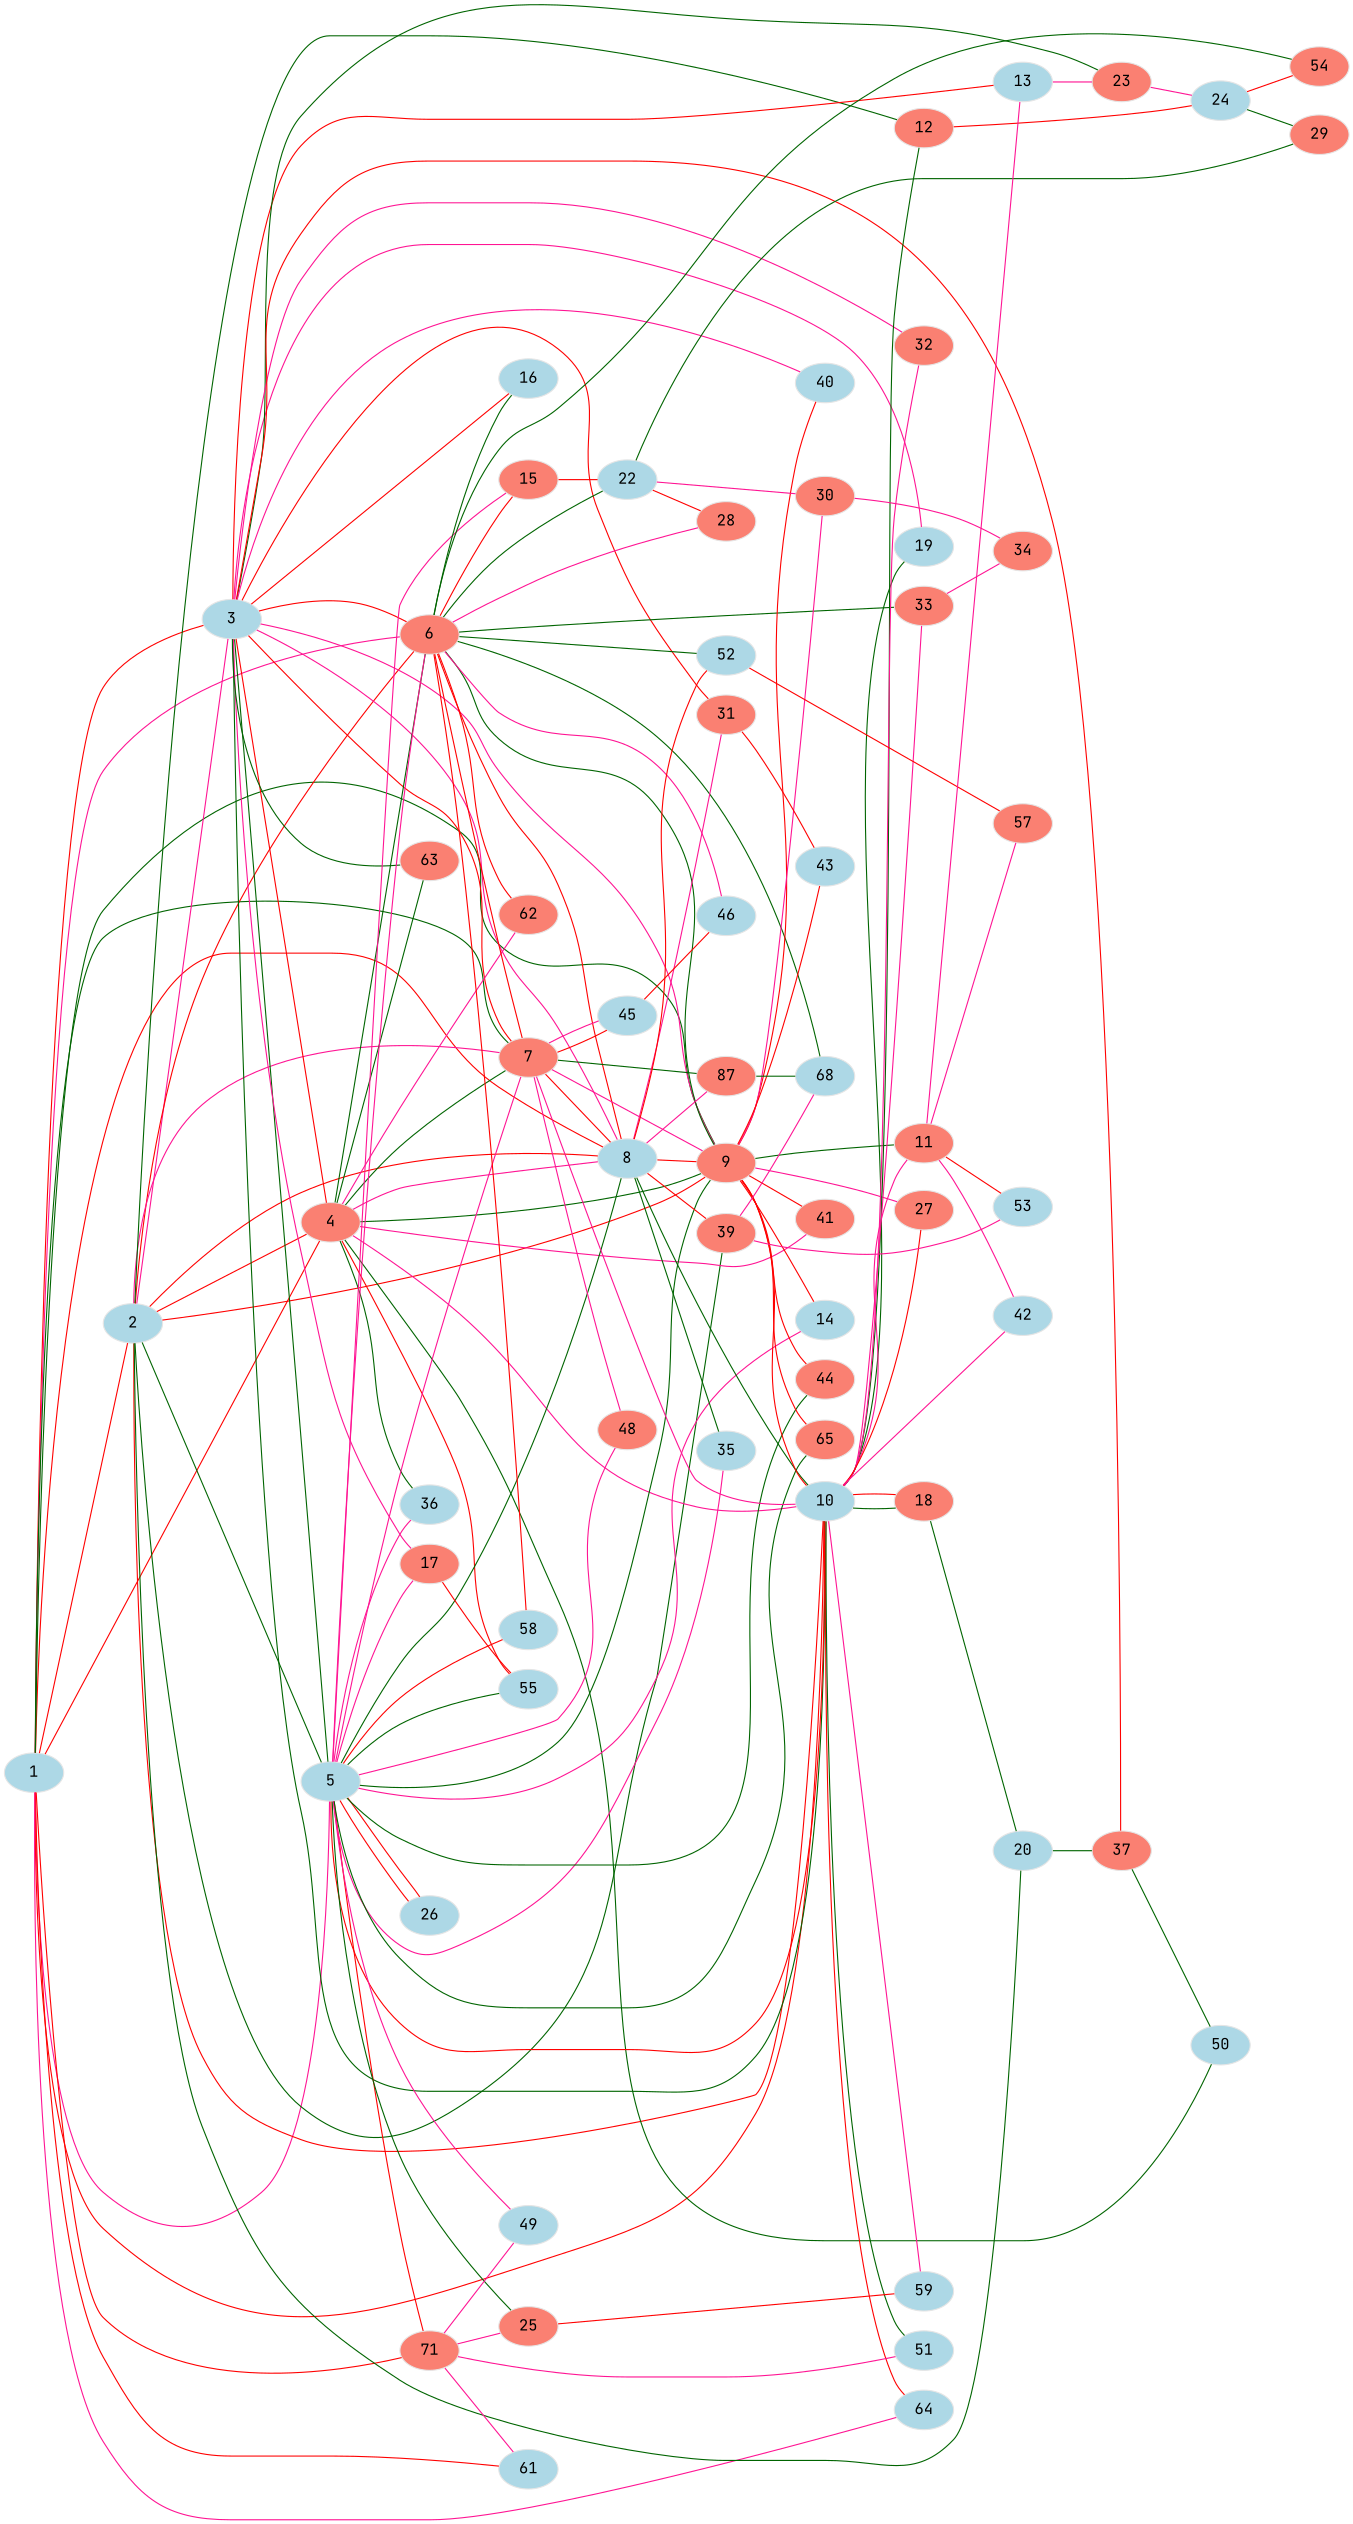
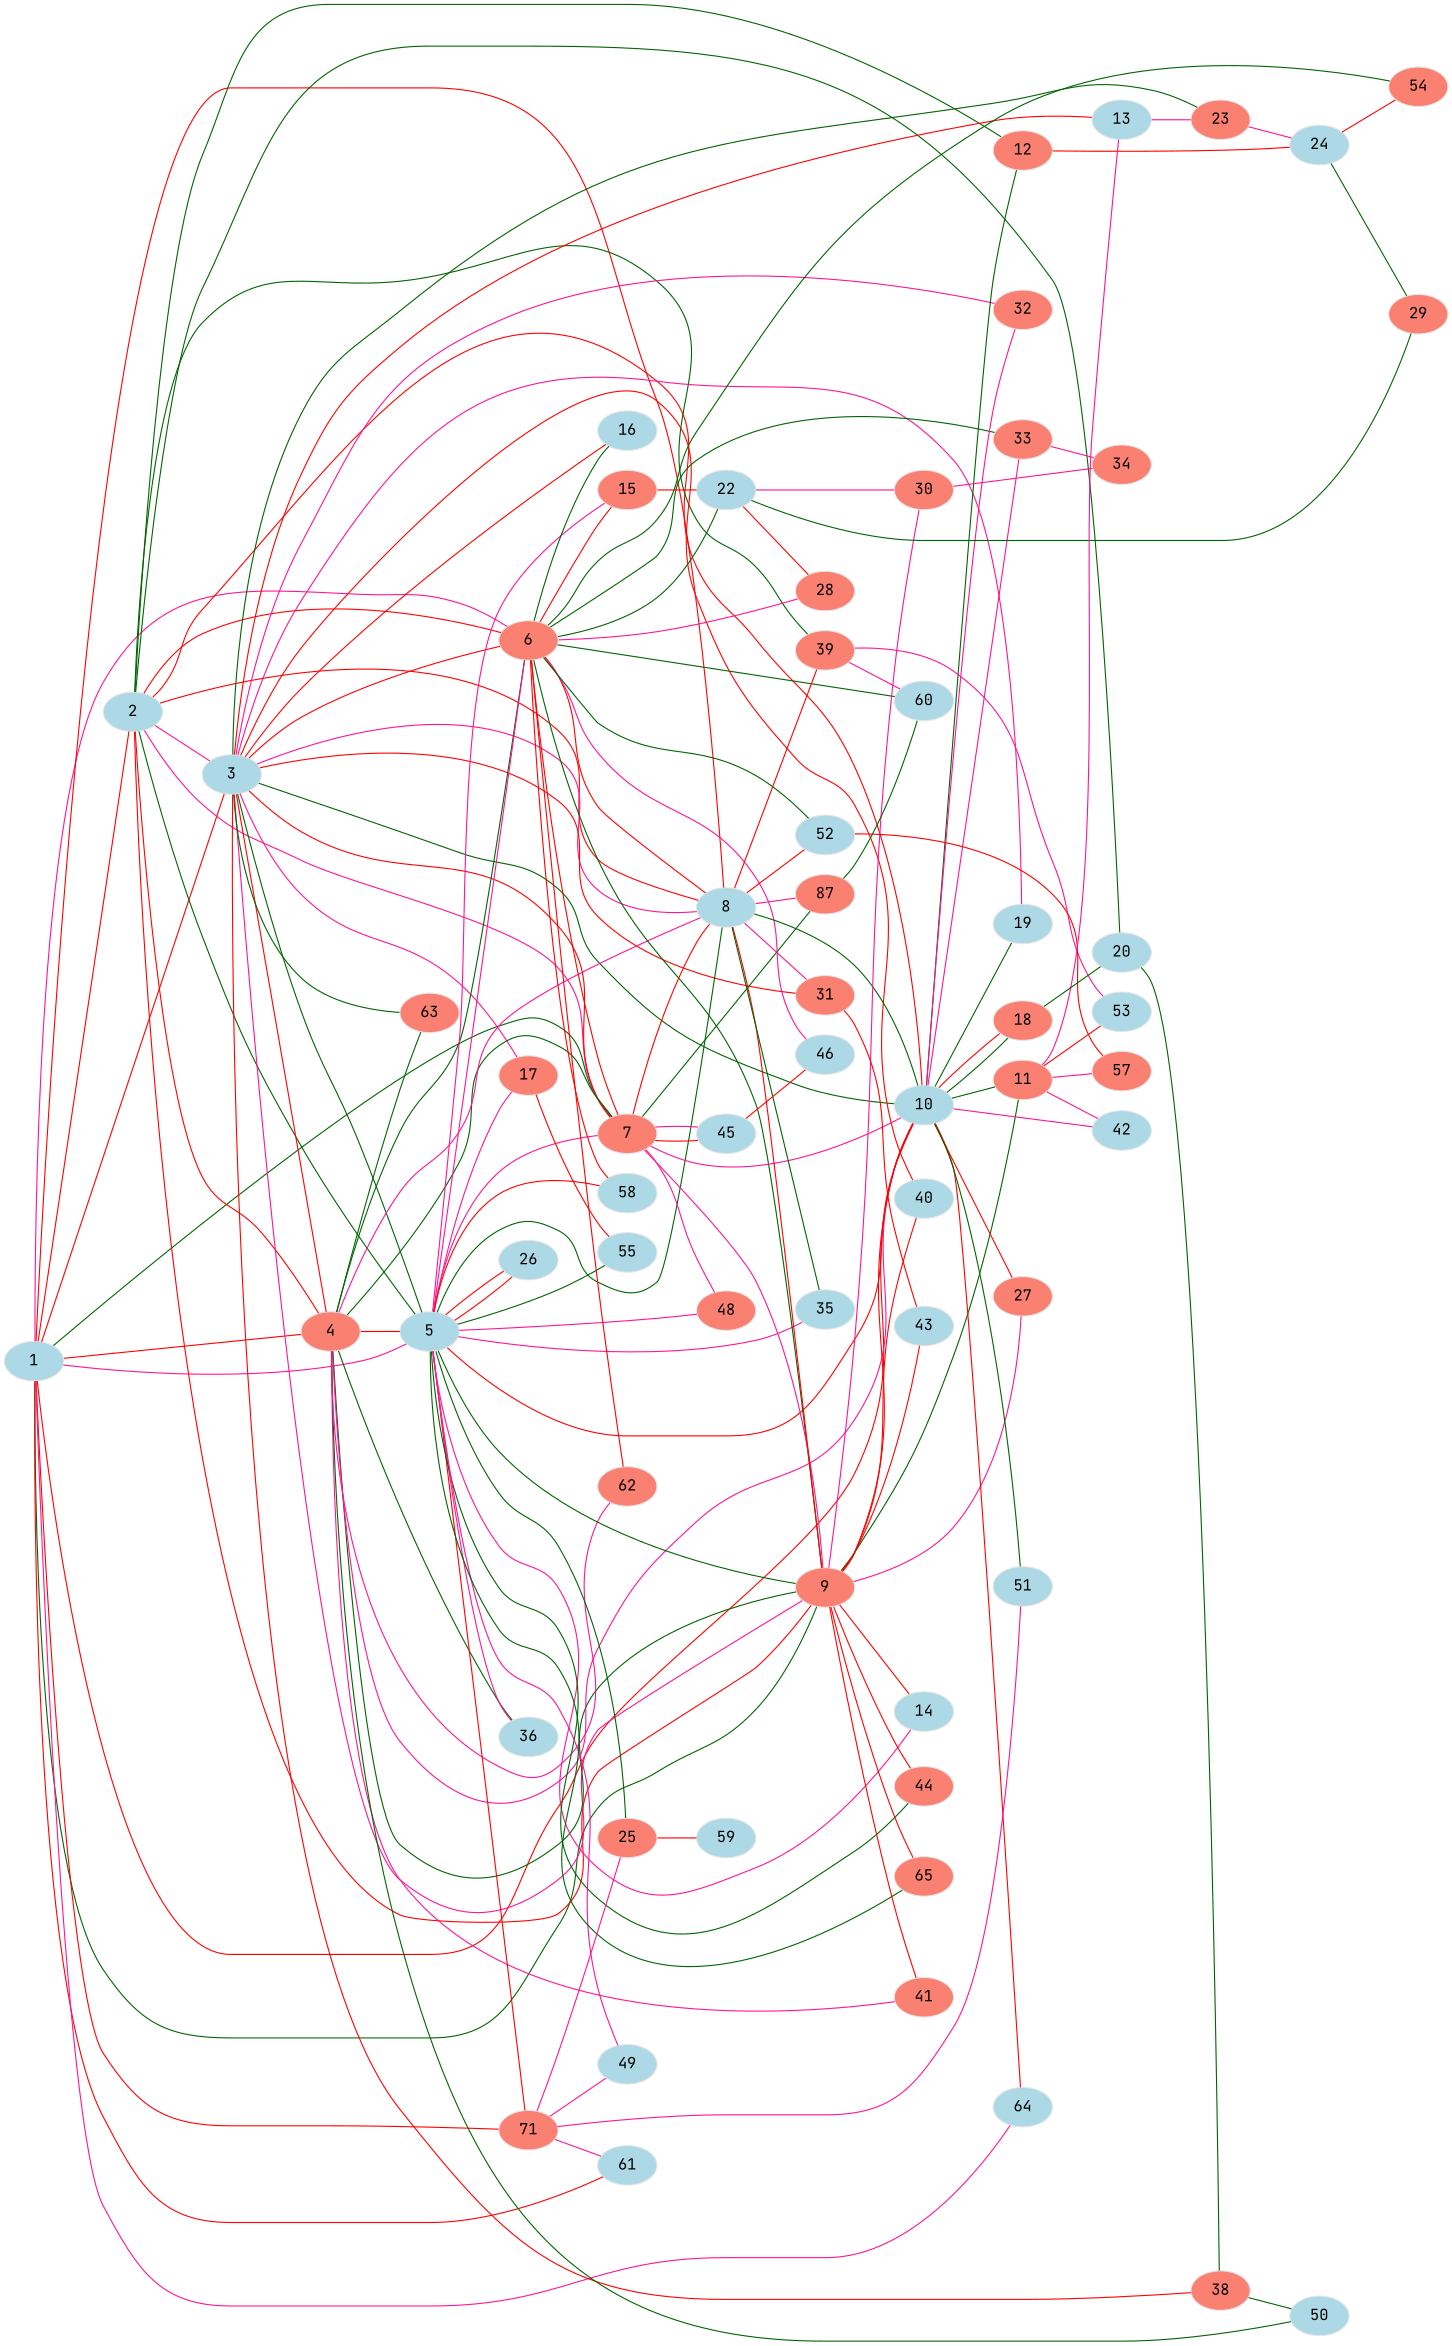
(446, 322) -> (712, 636)
(825, 1076) -> (924, 701)
(876, 1323) -> (973, 1093)
(449, 1450) -> (380, 1332)
(1122, 1851) -> (1221, 2291)
(874, 1896) -> none
